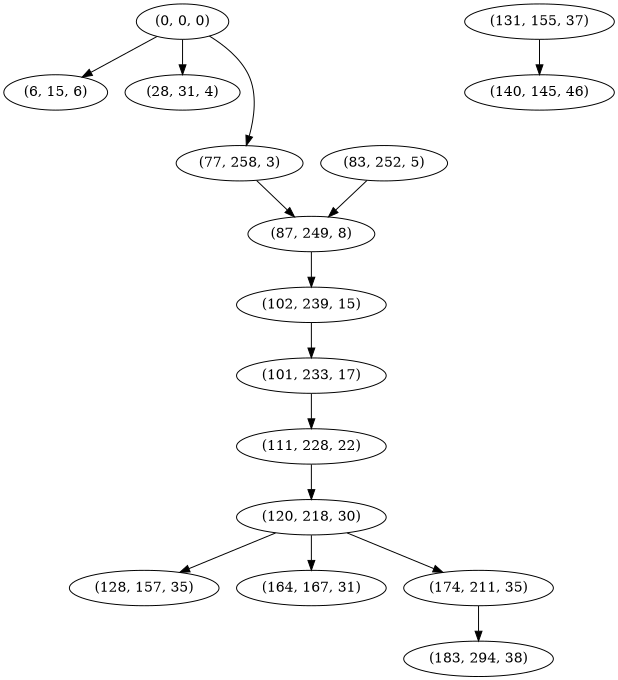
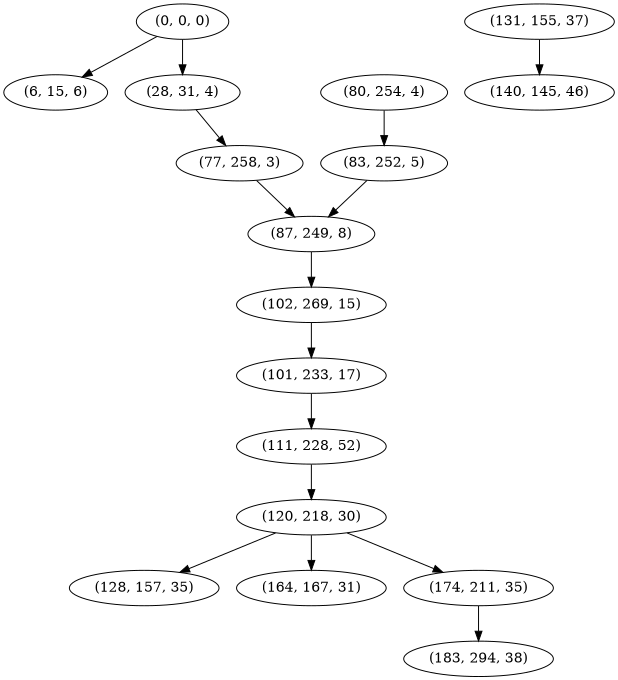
(250, 78) -> (208, 124)
none -> (384, 92)
(311, 305) -> (311, 305)
(311, 446) -> (311, 446)
